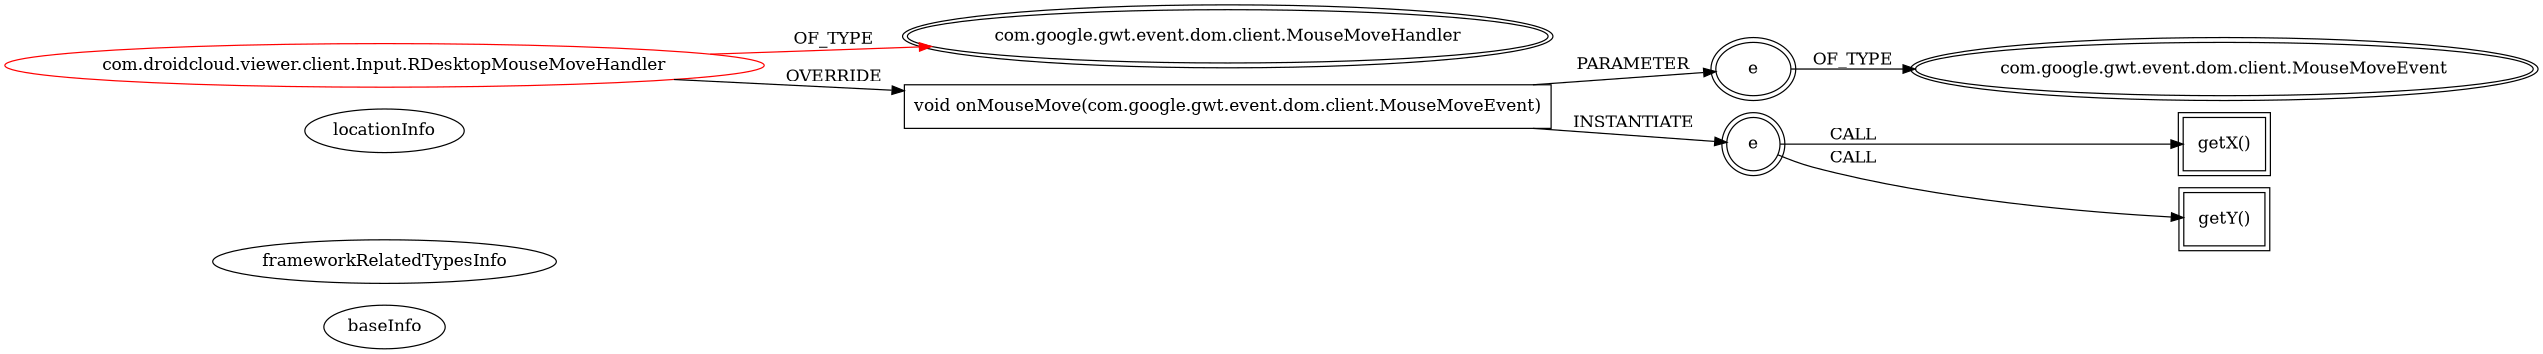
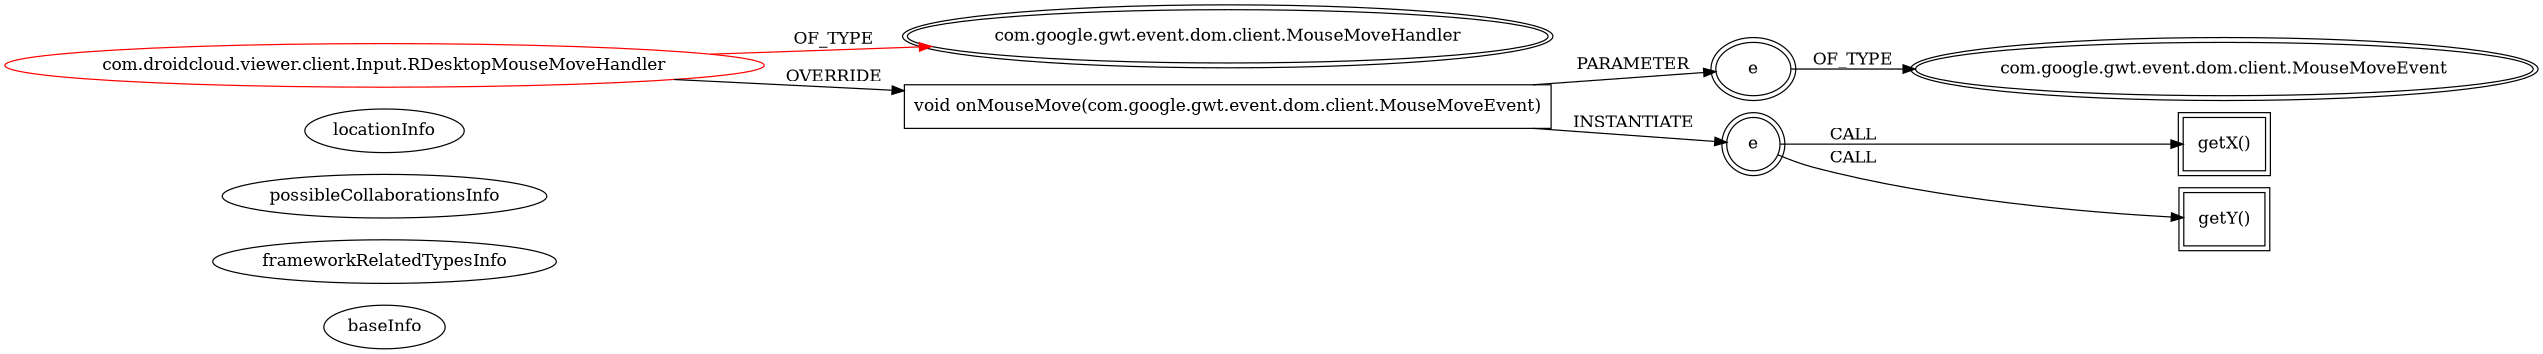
none -> (385, 196)
